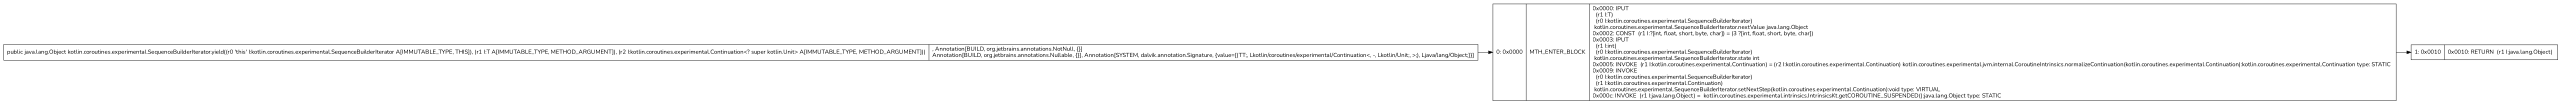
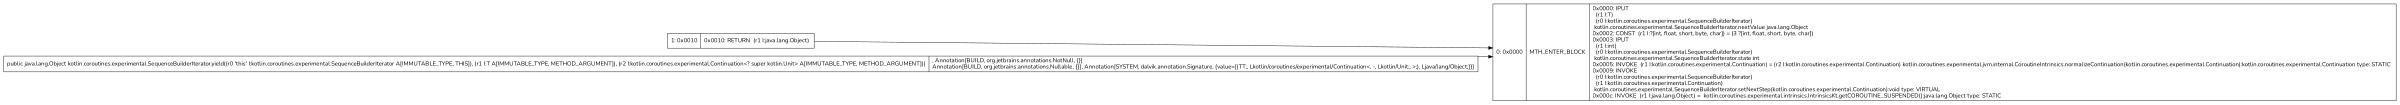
(2402, 52) -> (1151, 45)
